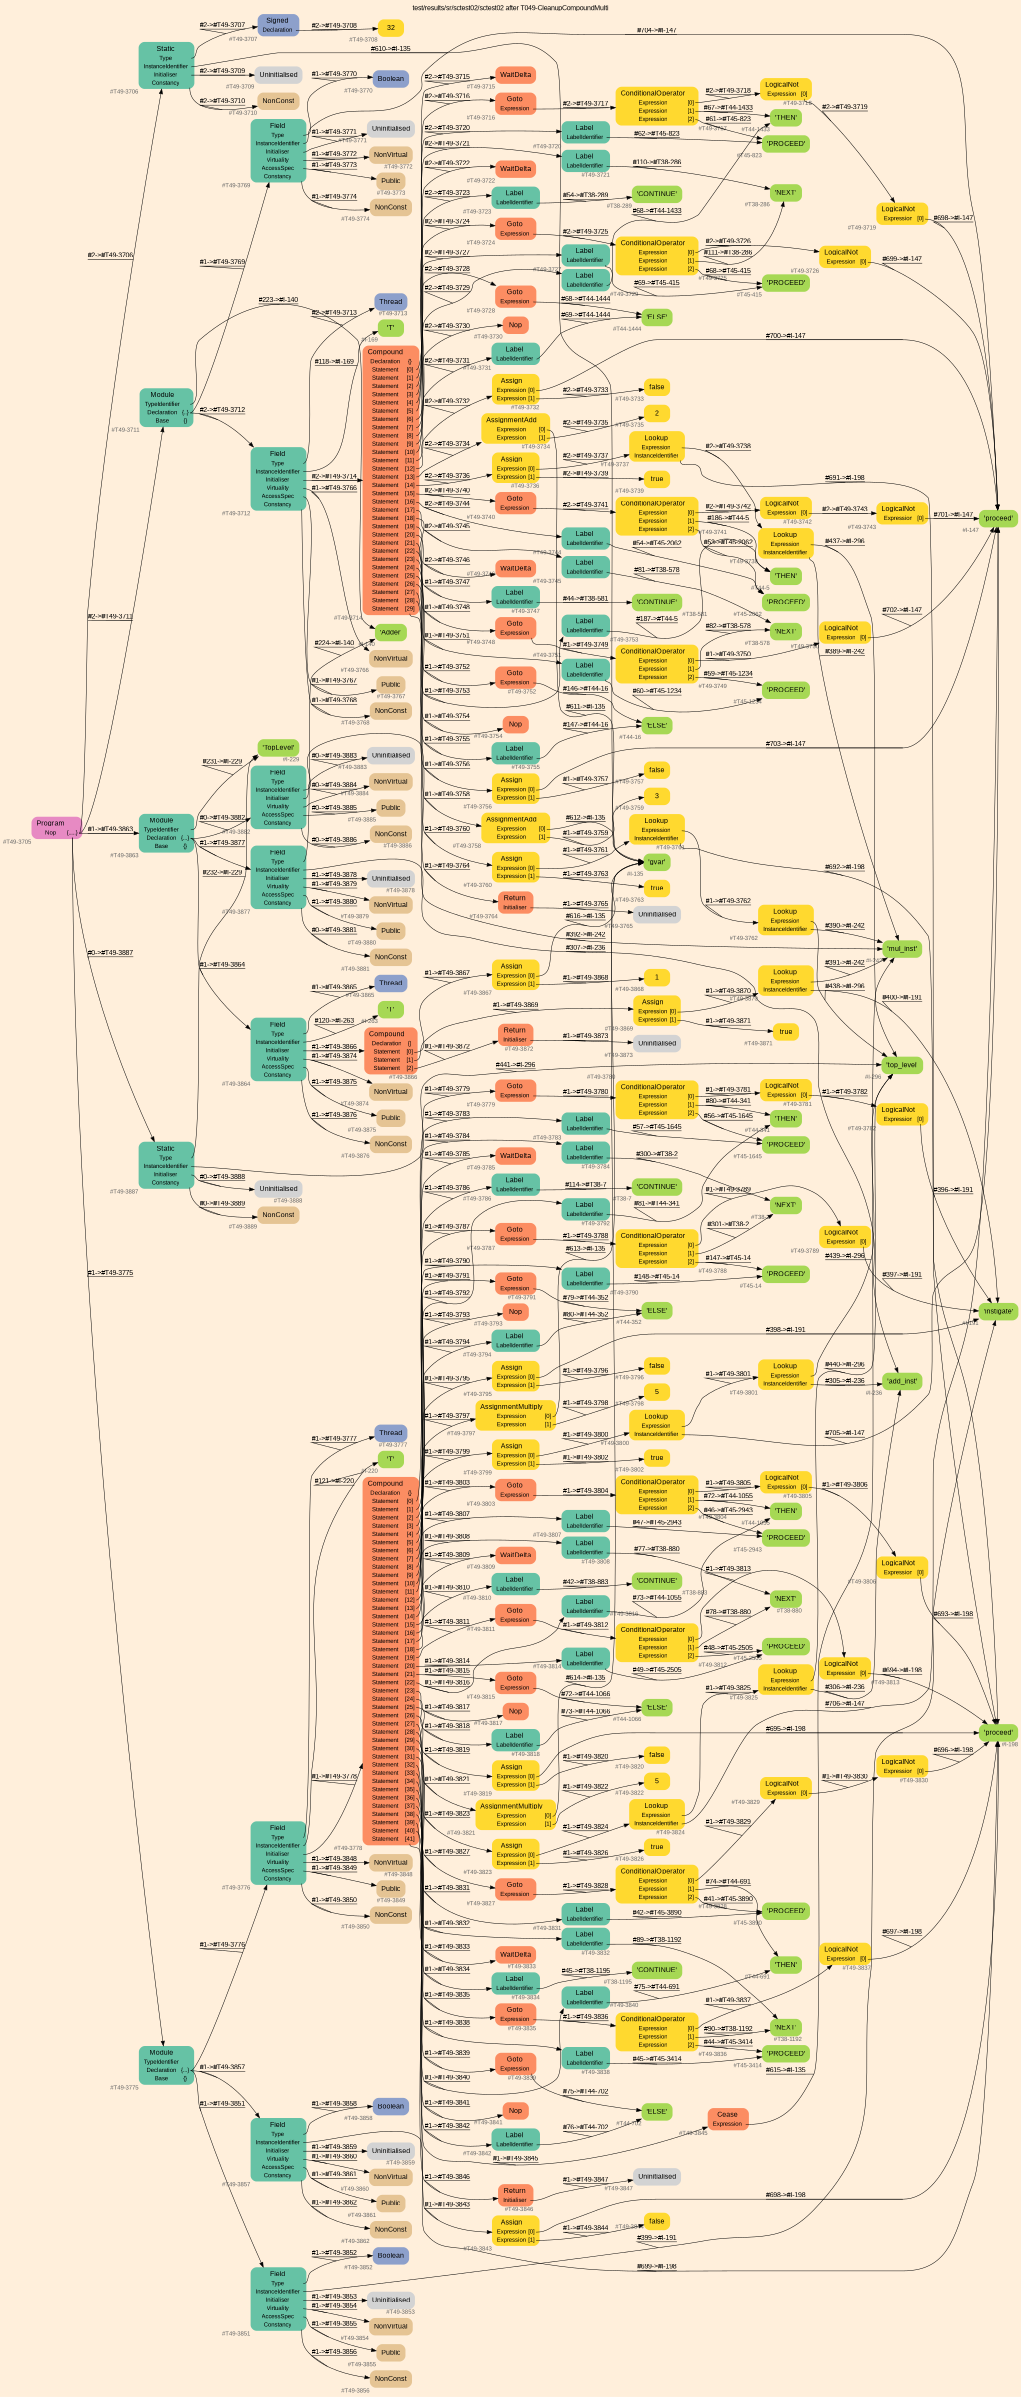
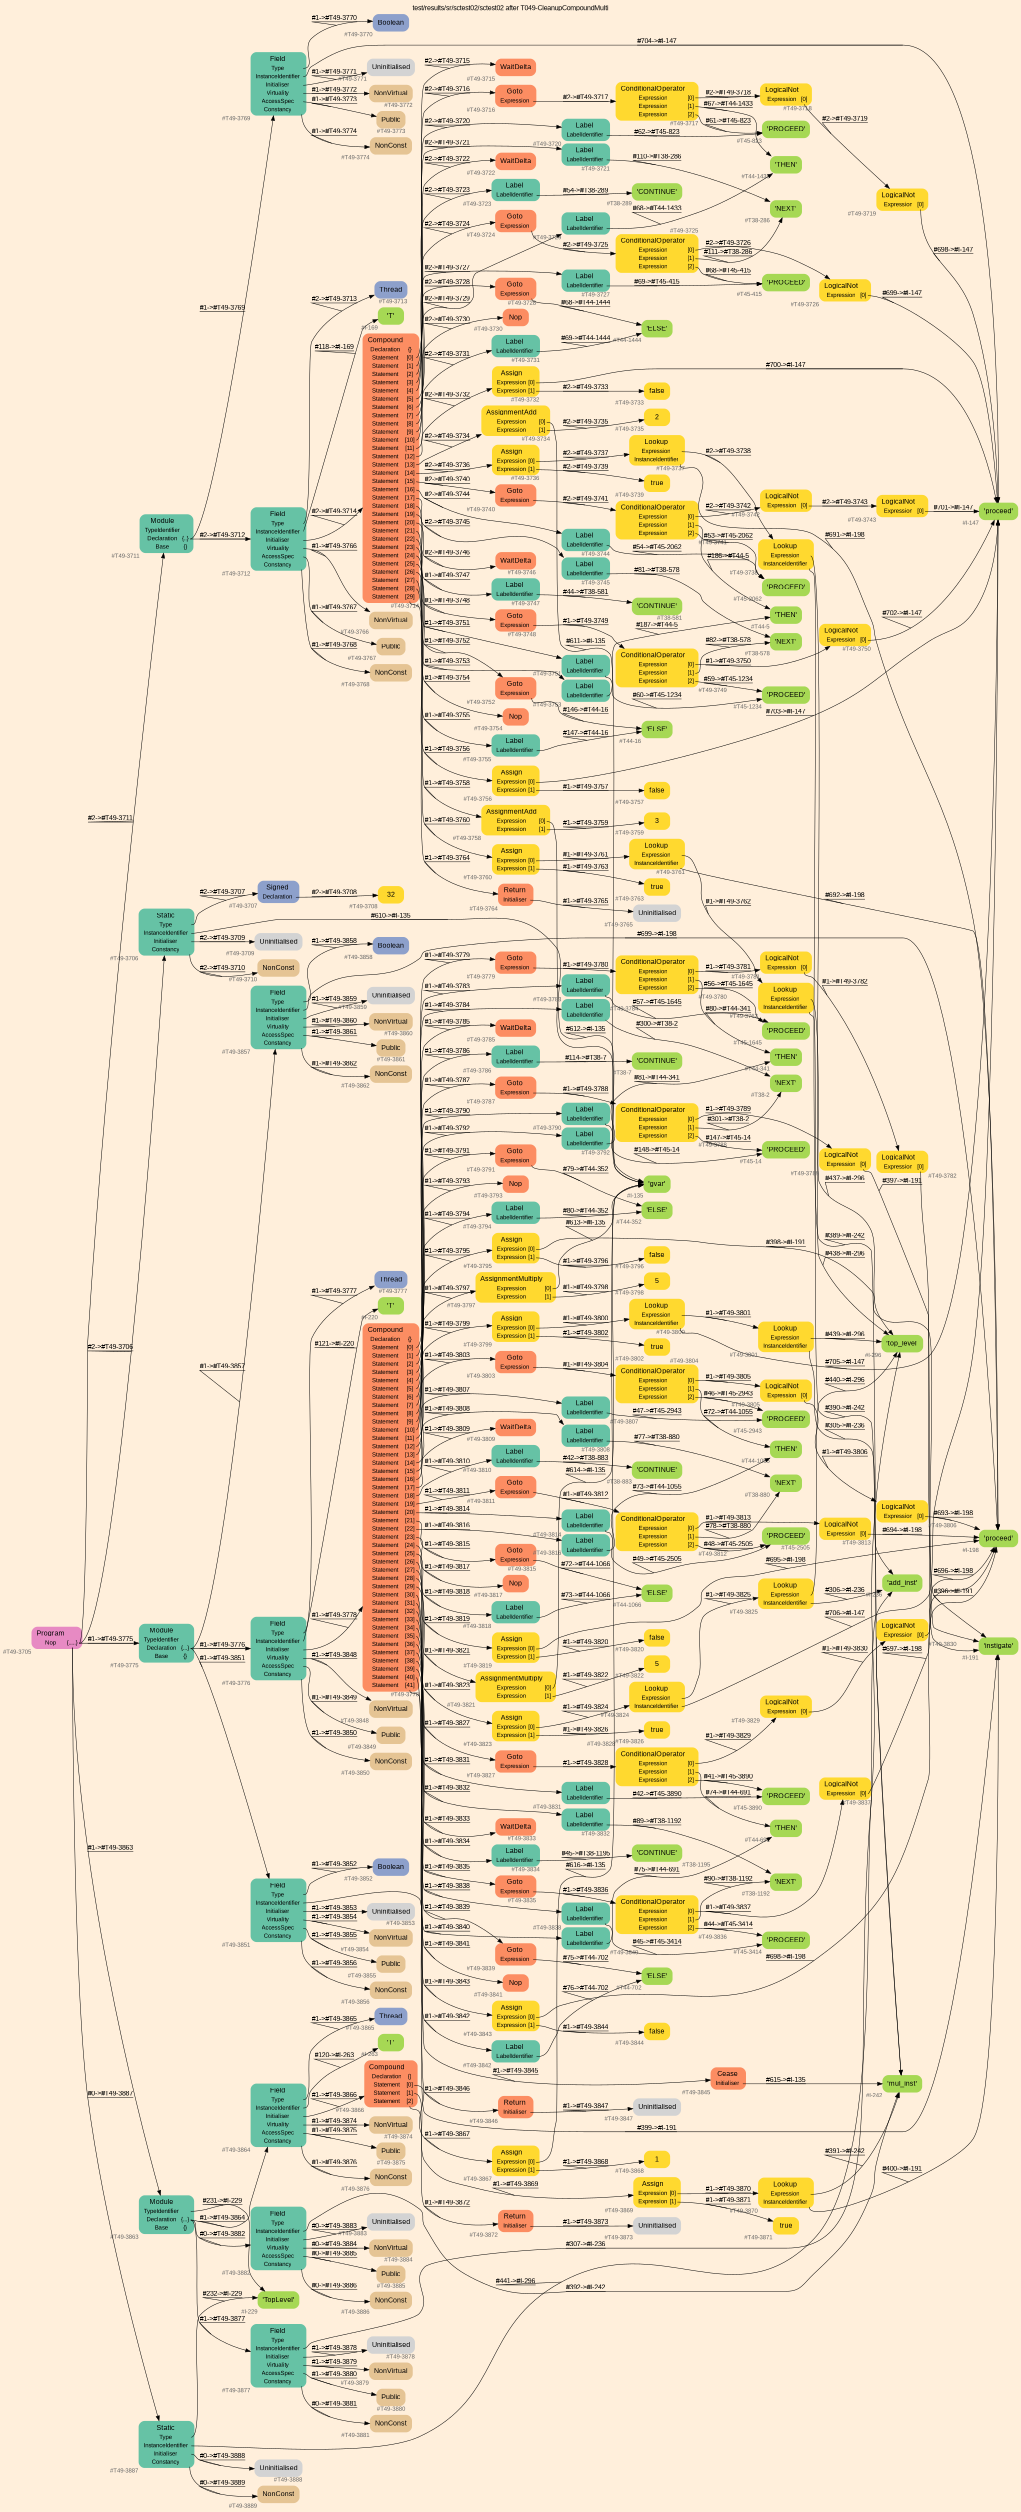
(391, 633) -> none
(728, 2124) -> (728, 2083)
